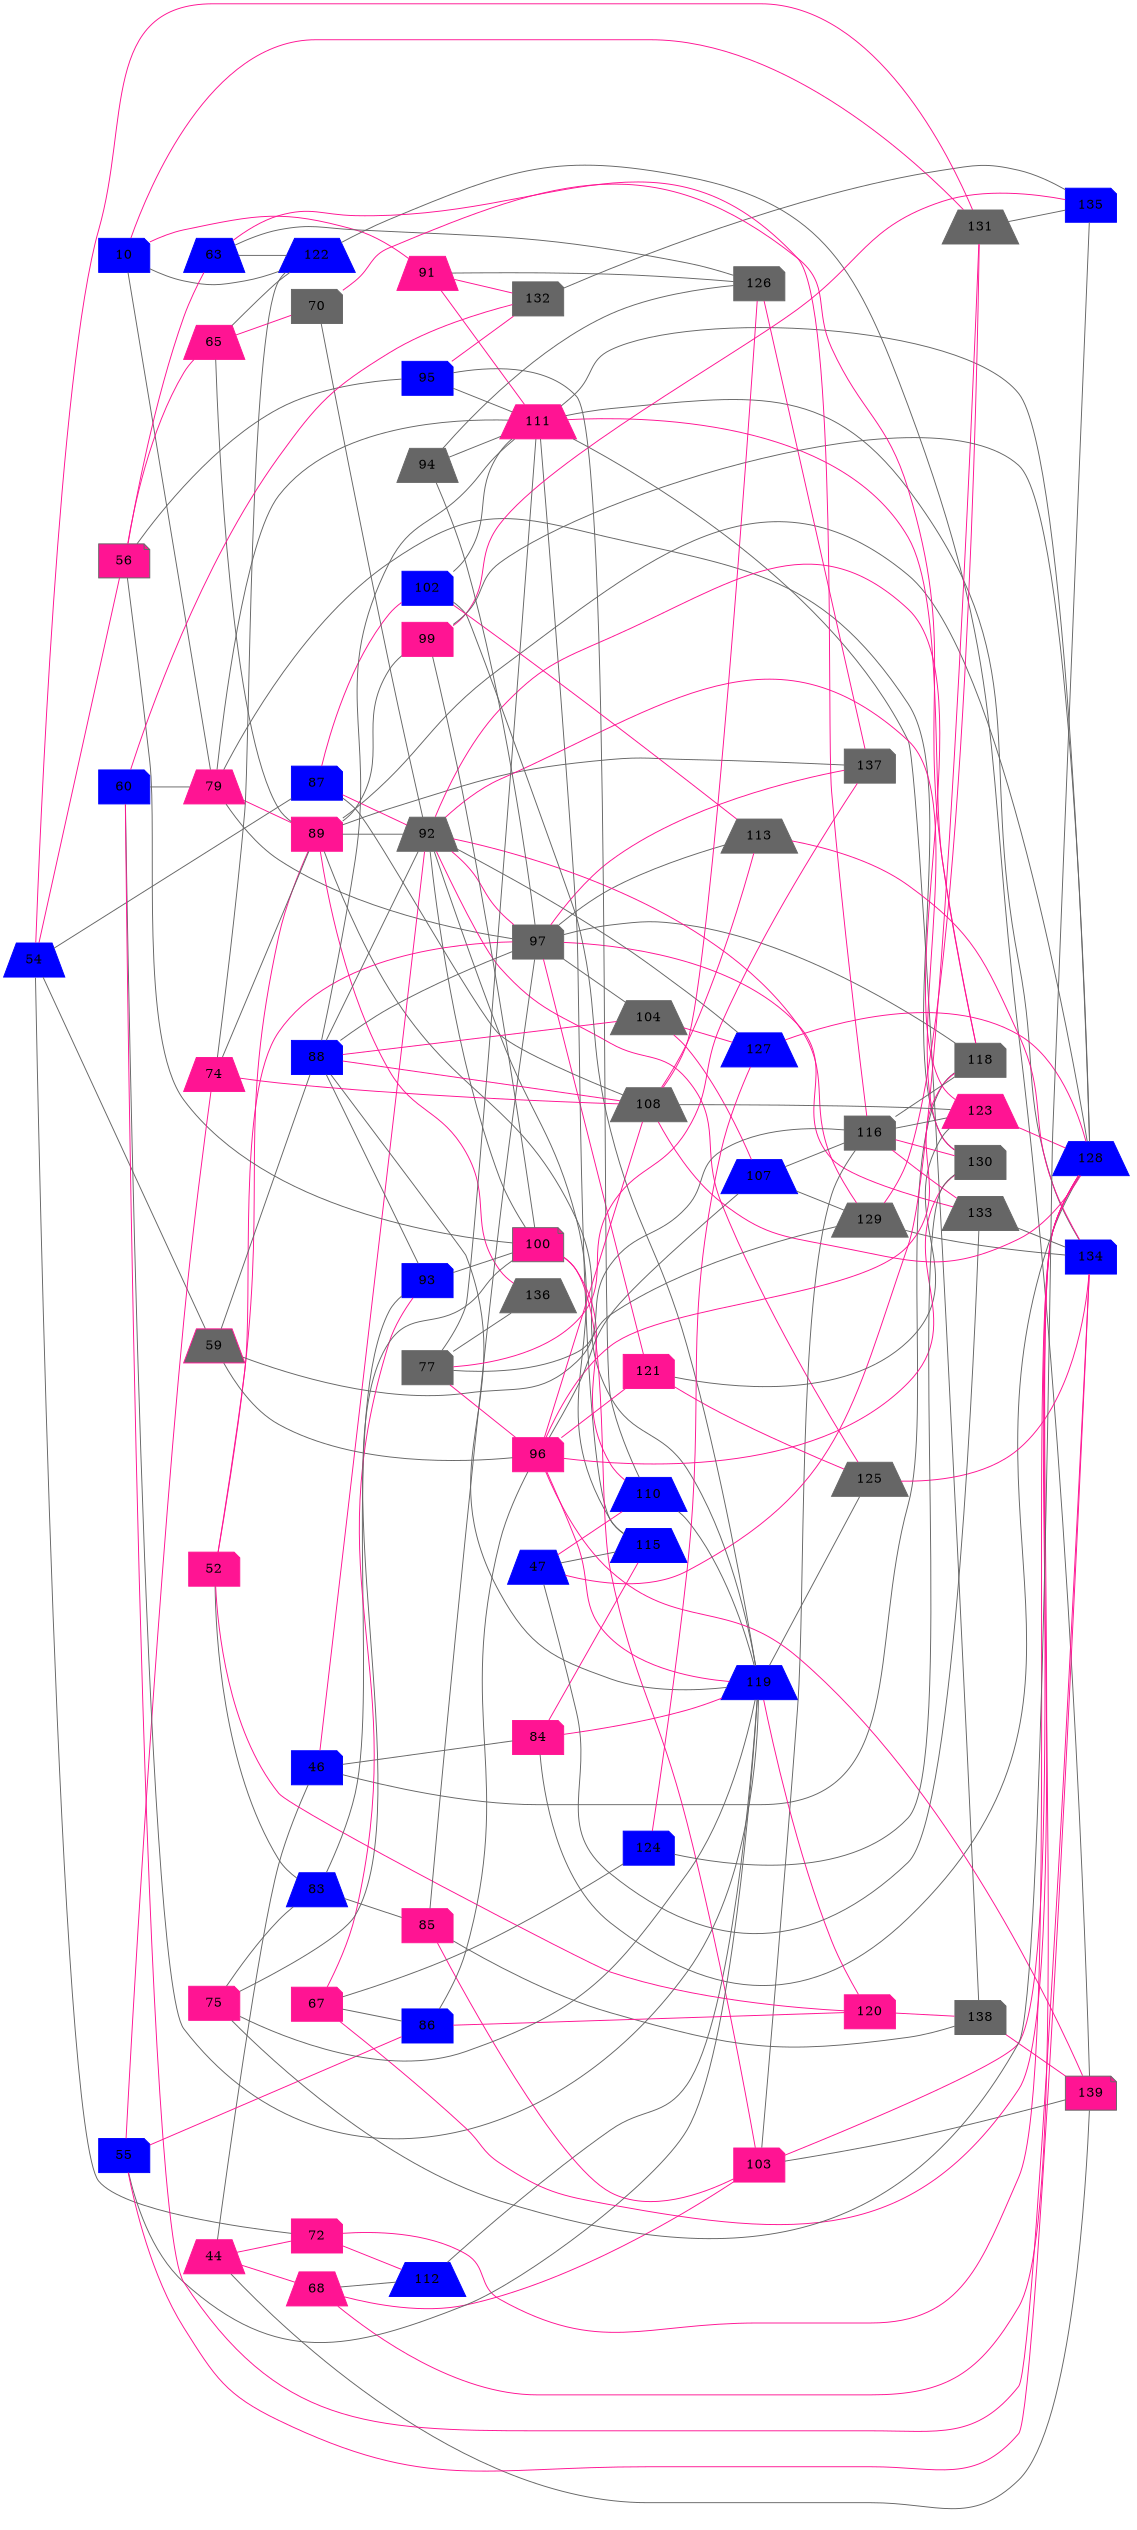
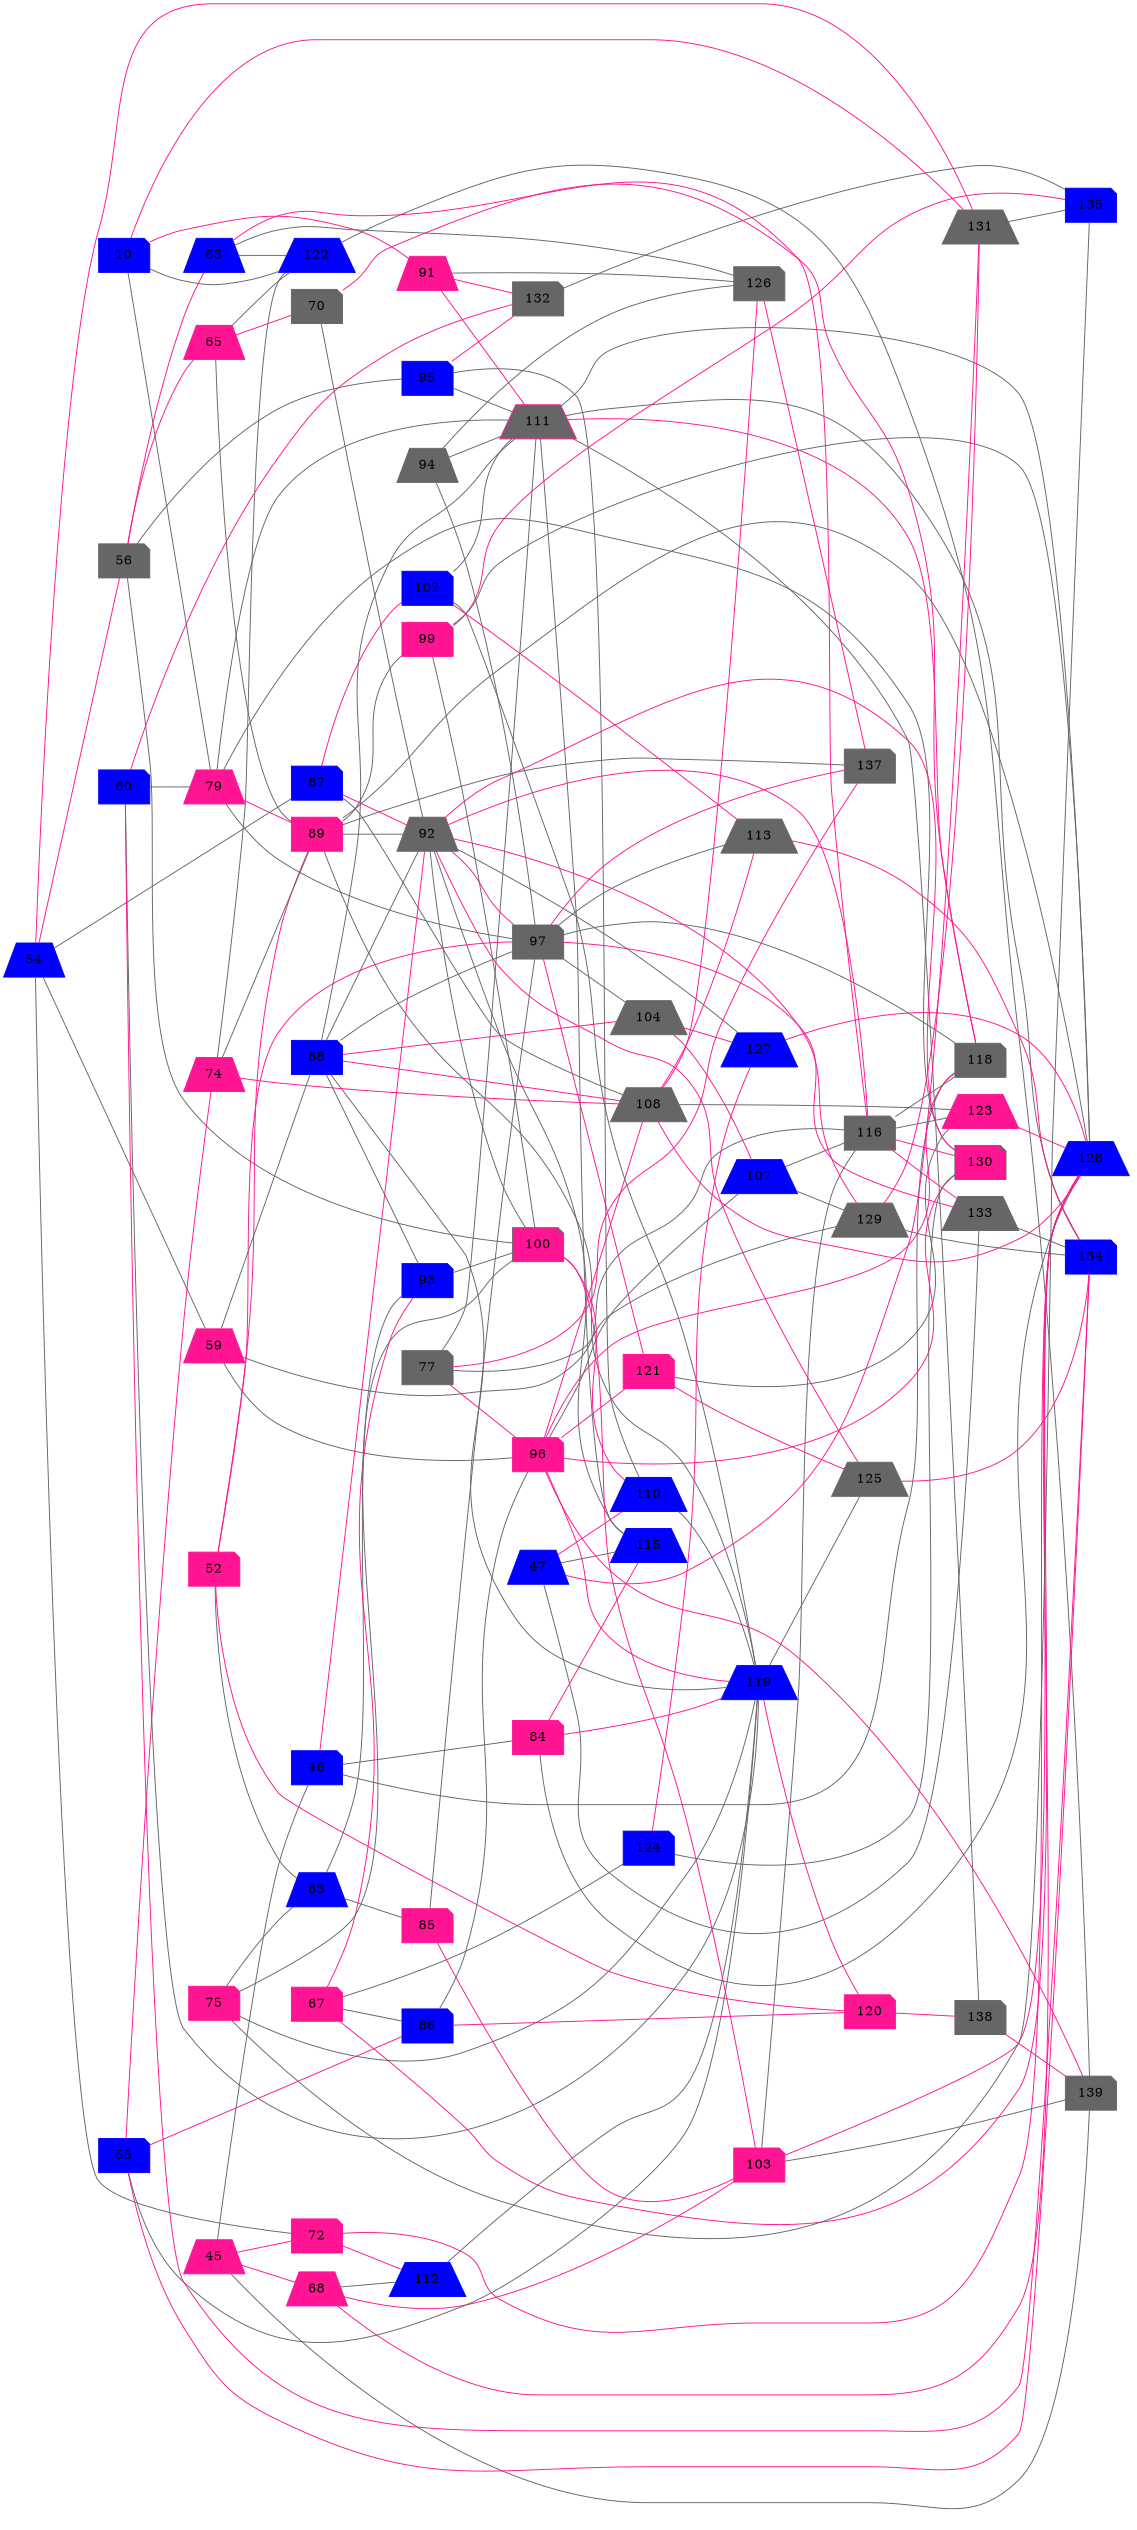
(538, 422) -> (538, 422)
(124, 561) -> (124, 561)
(877, 585) -> (777, 799)
(980, 1162) -> (980, 1162)
(538, 1296) -> none
(214, 1346) -> (214, 1346)
(696, 2035) -> none
(1091, 2093) -> (1091, 2093)
(214, 2257) -> (214, 2257)
